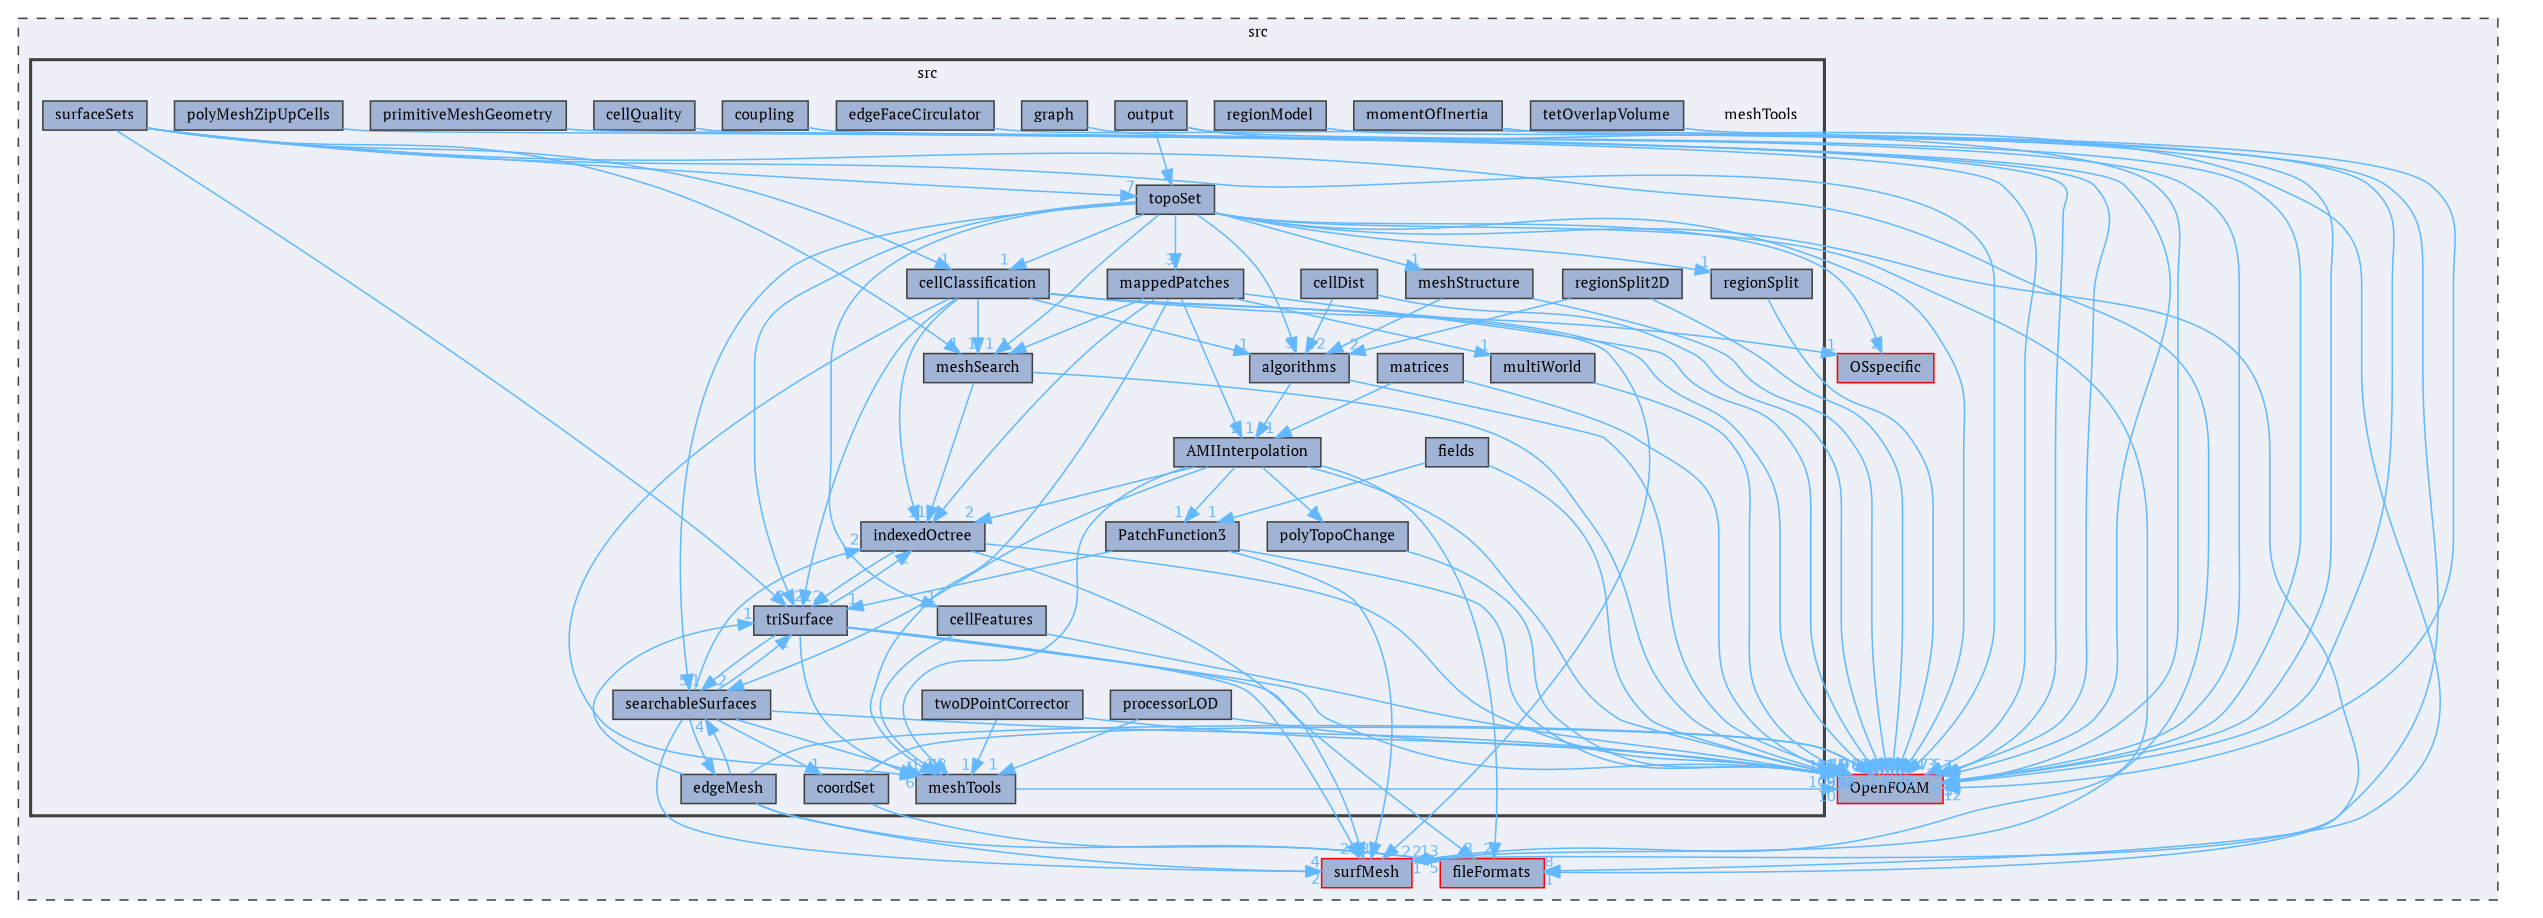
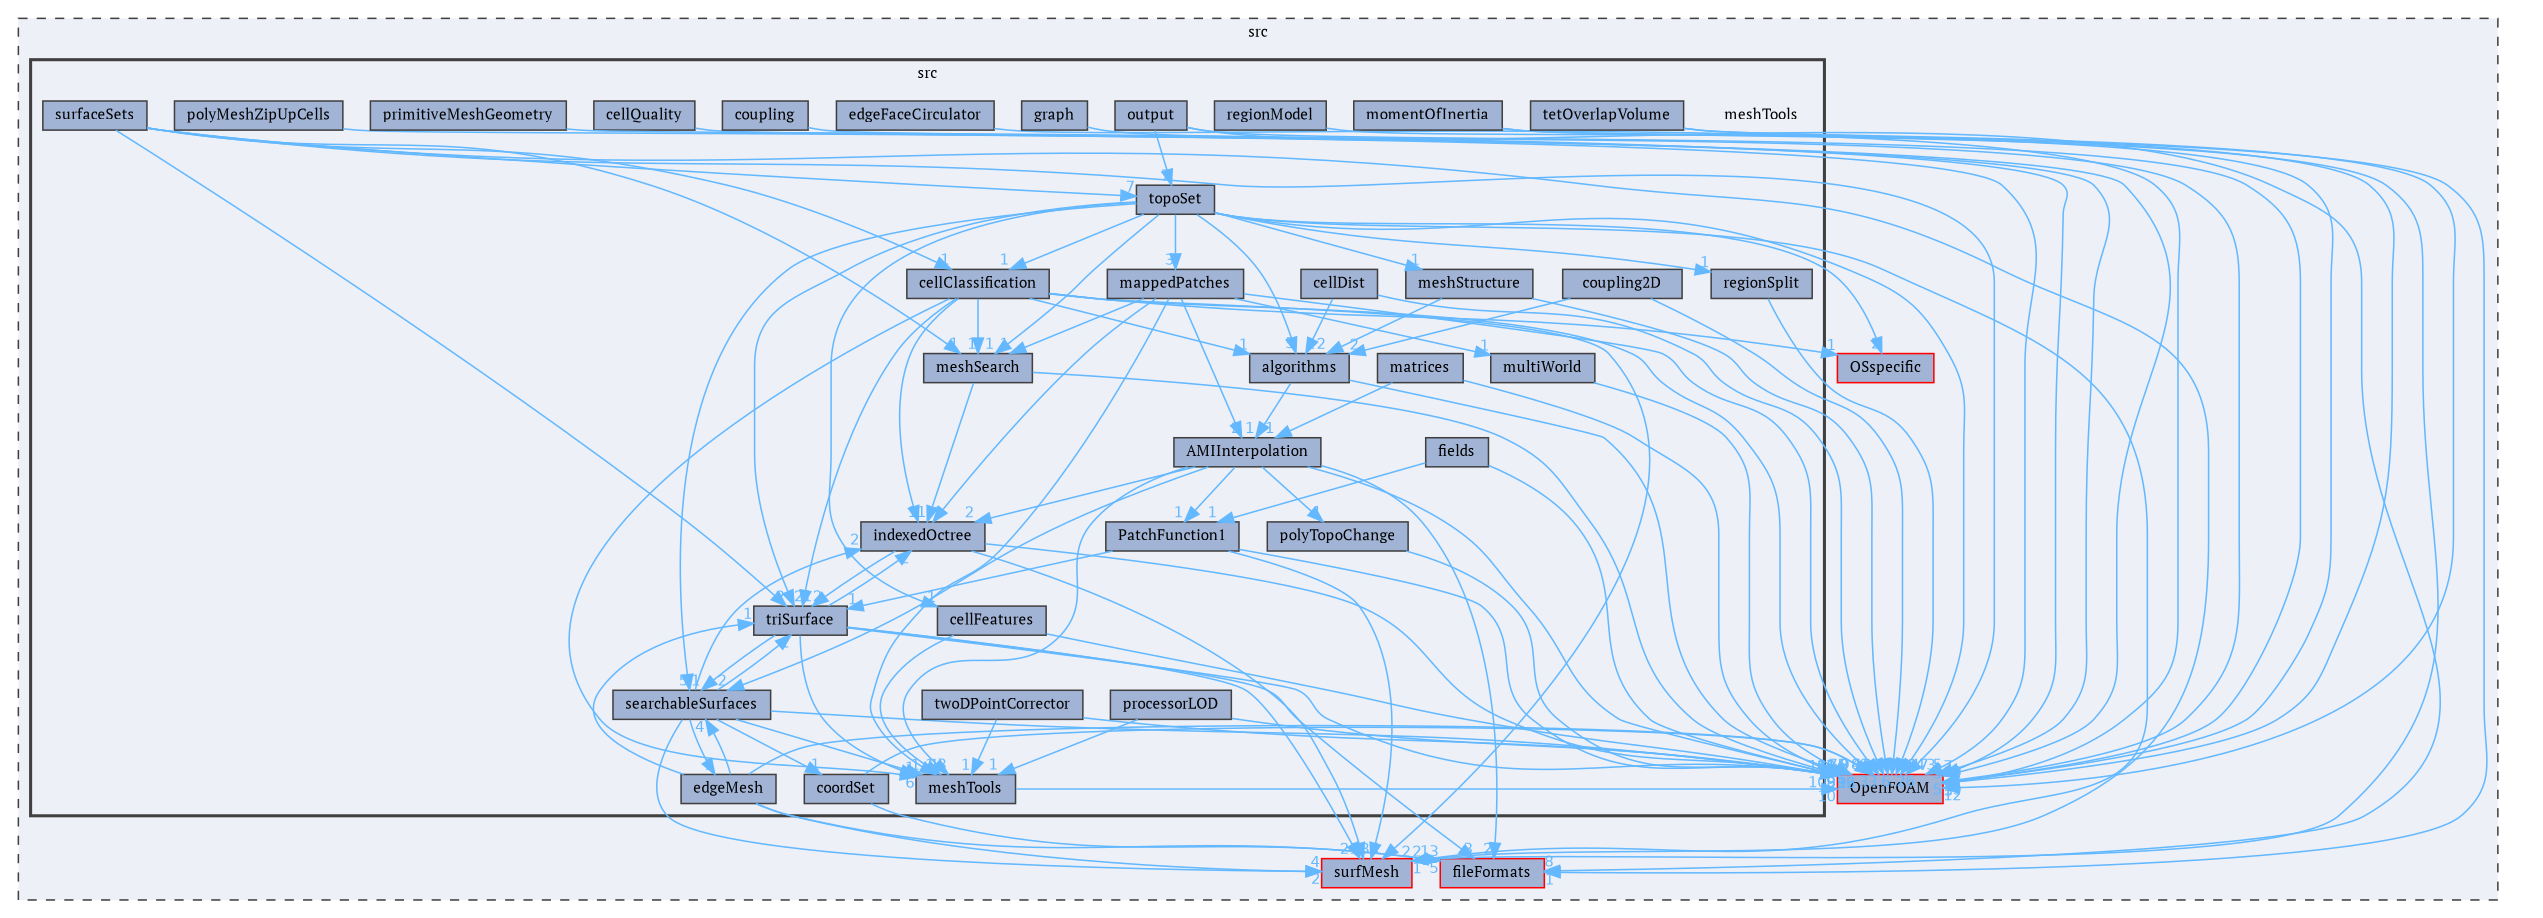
(1622, 284) -> (1622, 284)
(2270, 465) -> (2484, 568)
(1172, 536) -> (1172, 536)
